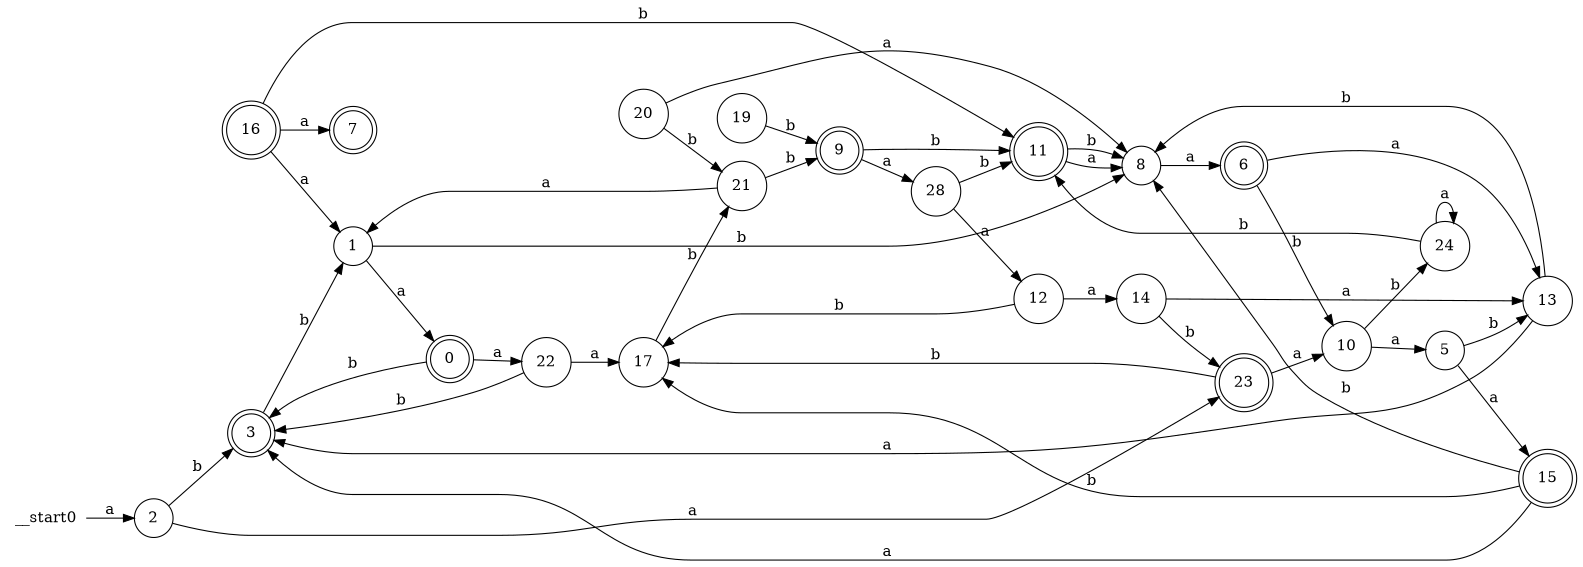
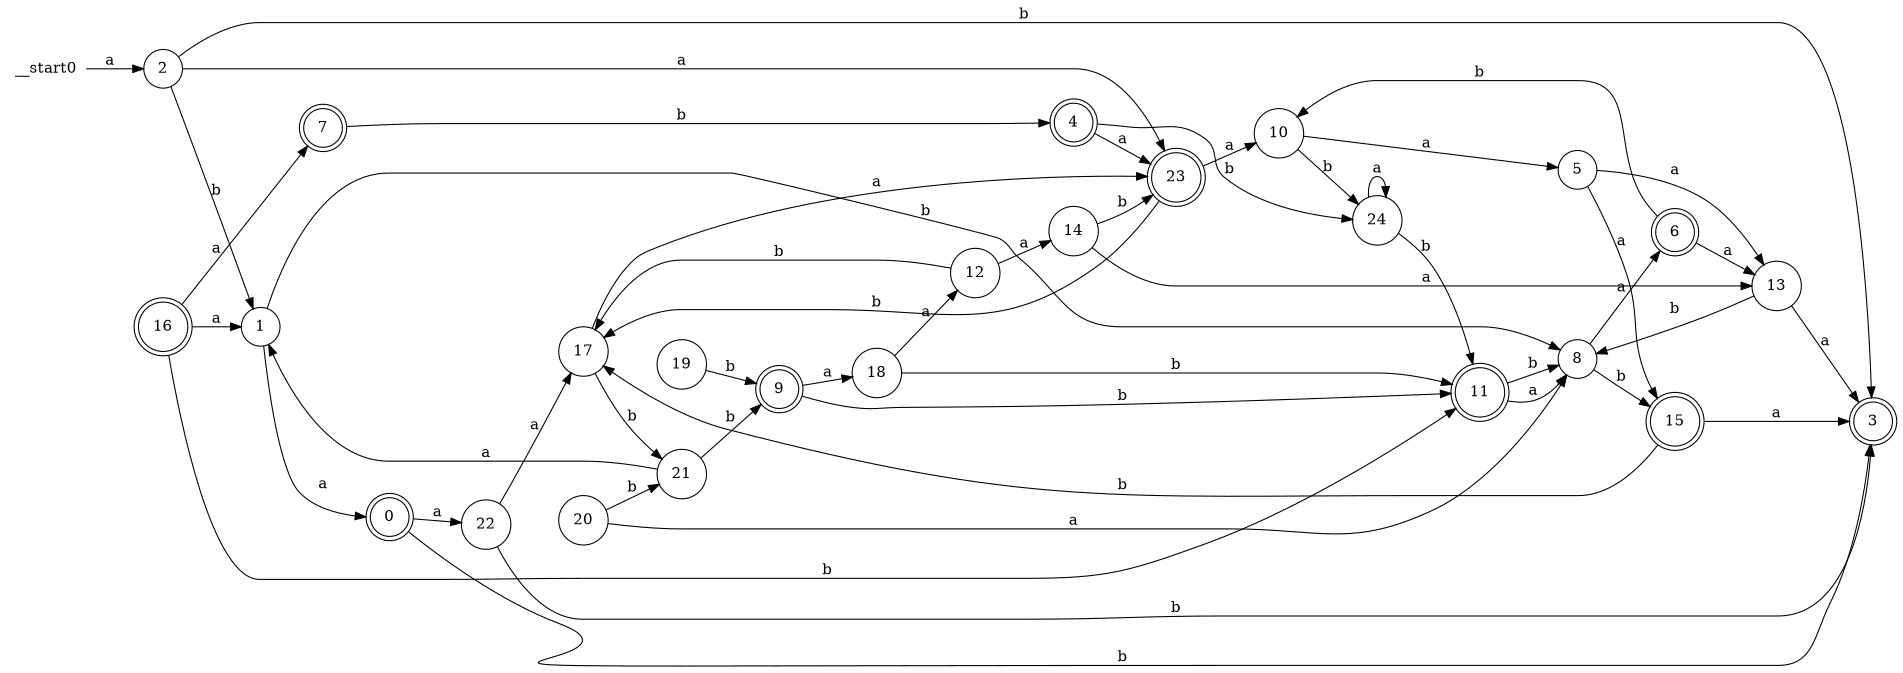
none -> (1074, 123)
(936, 191) -> (877, 373)
none -> (826, 201)
(1494, 324) -> (1675, 170)
(301, 343) -> (211, 193)
(1301, 381) -> (1617, 386)
